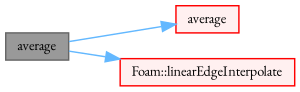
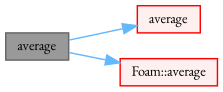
(207, 72) -> (169, 72)
